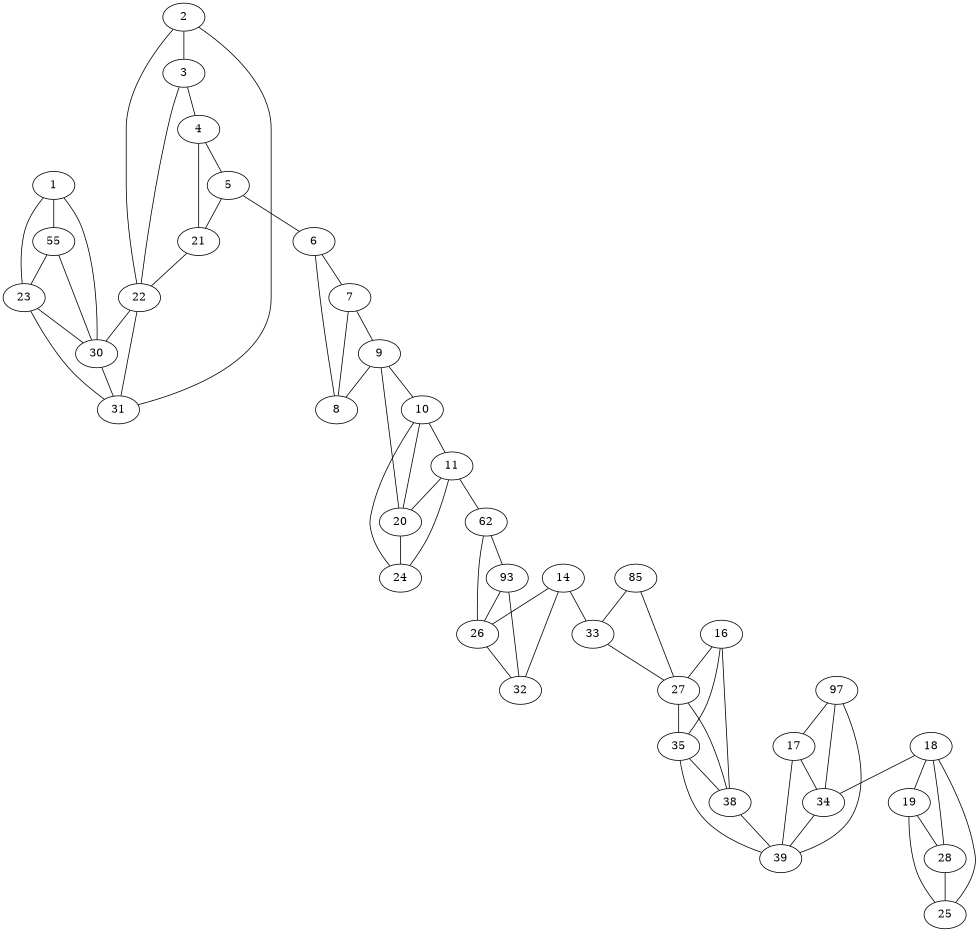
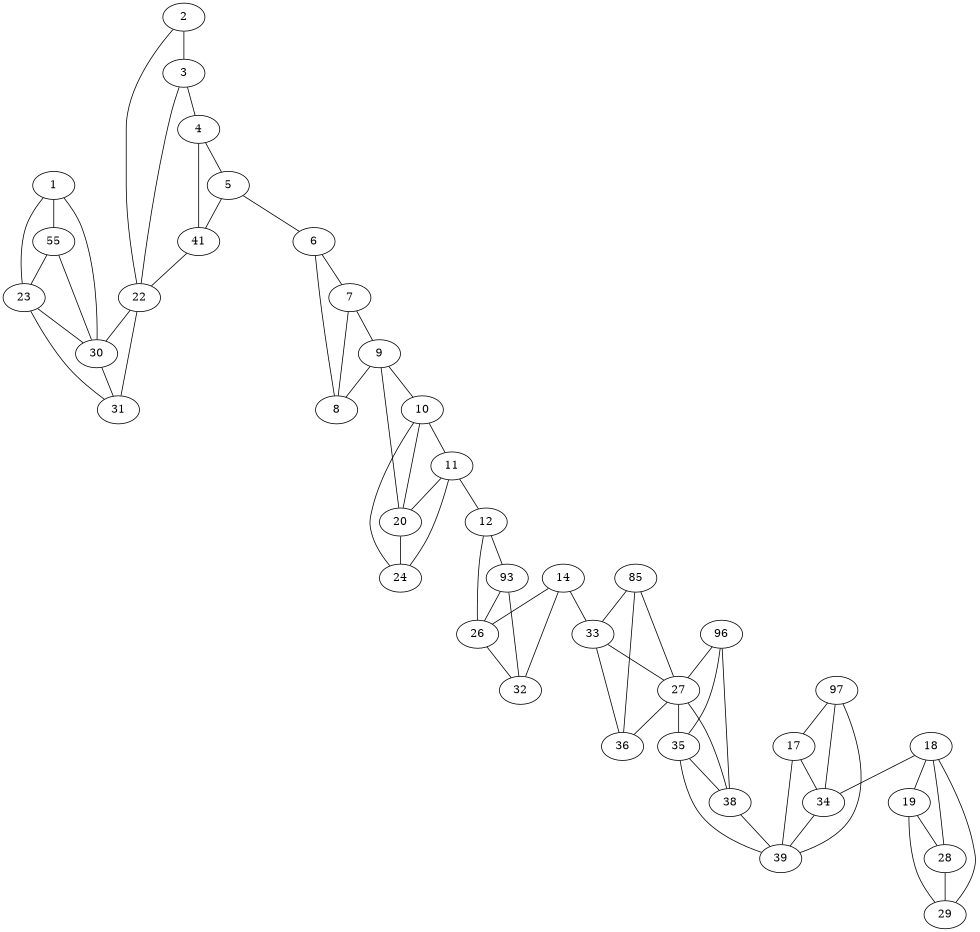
(271, 240) -> none
(199, 242) -> (199, 242)
(486, 522) -> (486, 522)
(722, 634) -> (722, 634)
none -> (623, 746)
(945, 915) -> (945, 915)
